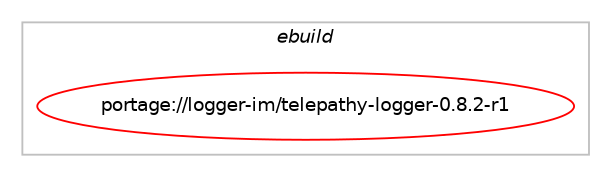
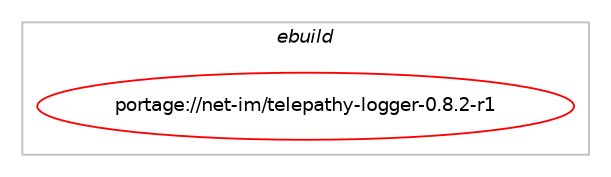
(306, 106) -> (306, 106)
